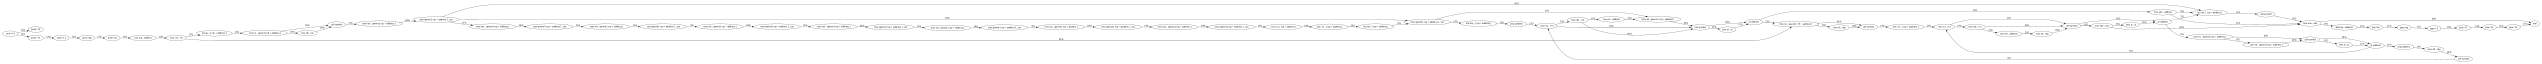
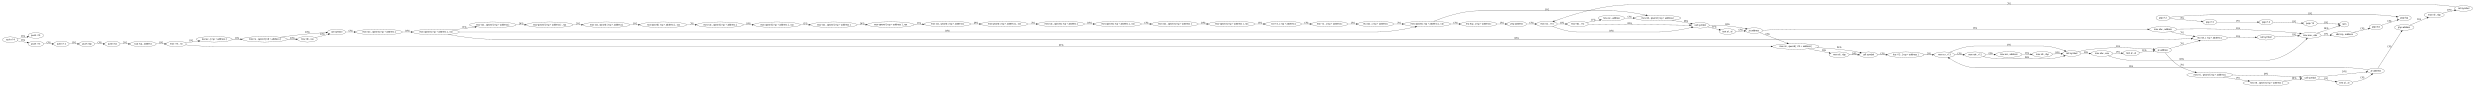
(2418, 28) -> (2283, 15)
